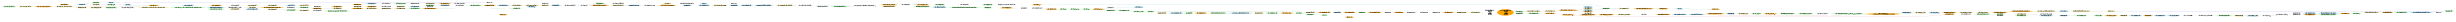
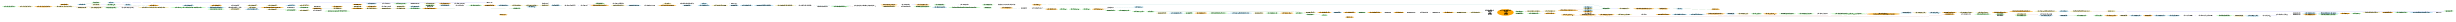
none -> (906, 6)
